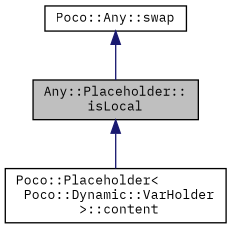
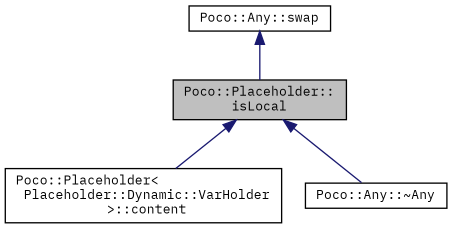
(116, 100) -> (260, 100)
(116, 196) -> (143, 196)
none -> (376, 196)
